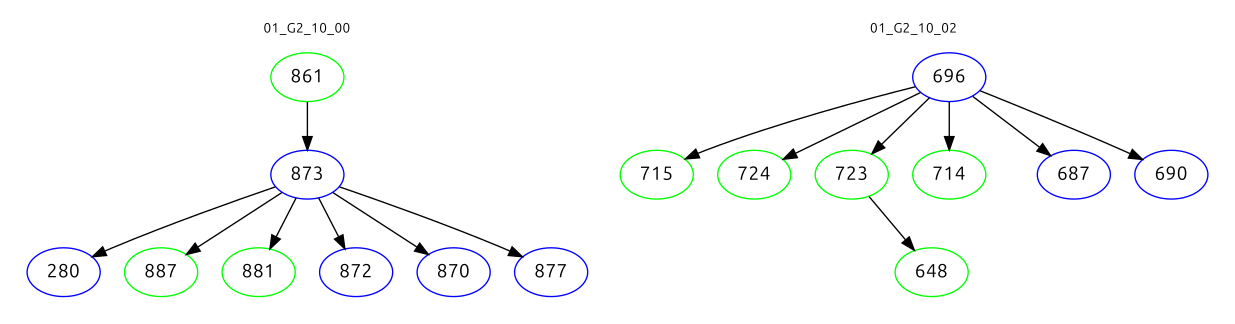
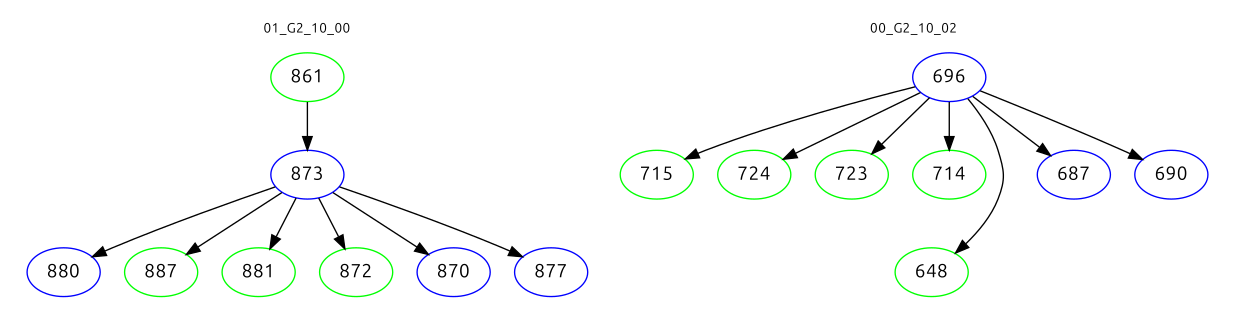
(914, 29) -> (914, 29)
(887, 218) -> (1003, 172)
(64, 272) -> (64, 272)
(356, 272) -> (356, 272)
